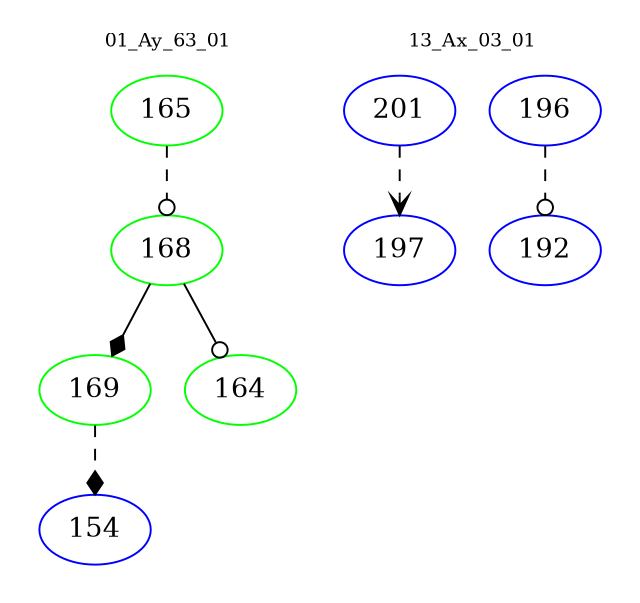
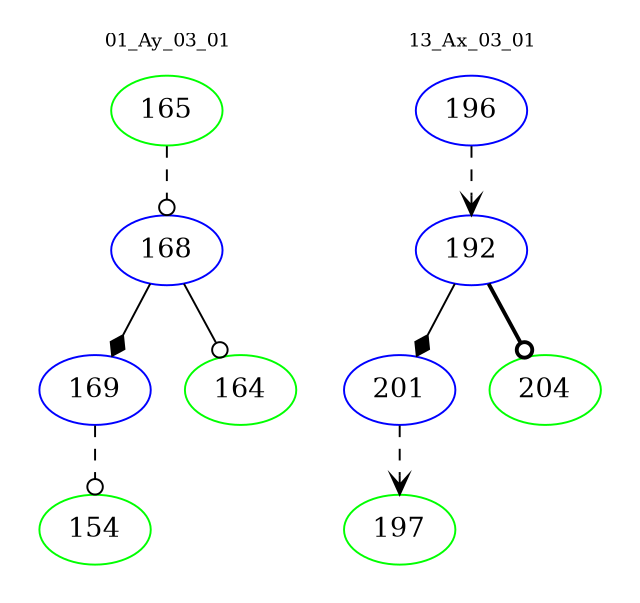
(168, 42) -> (168, 42)
(545, 173) -> (471, 171)
(167, 250) -> (167, 250)
(400, 250) -> (400, 530)
none -> (441, 309)
(95, 390) -> (95, 390)
none -> (545, 390)
(95, 448) -> (95, 452)
(95, 530) -> (95, 530)
